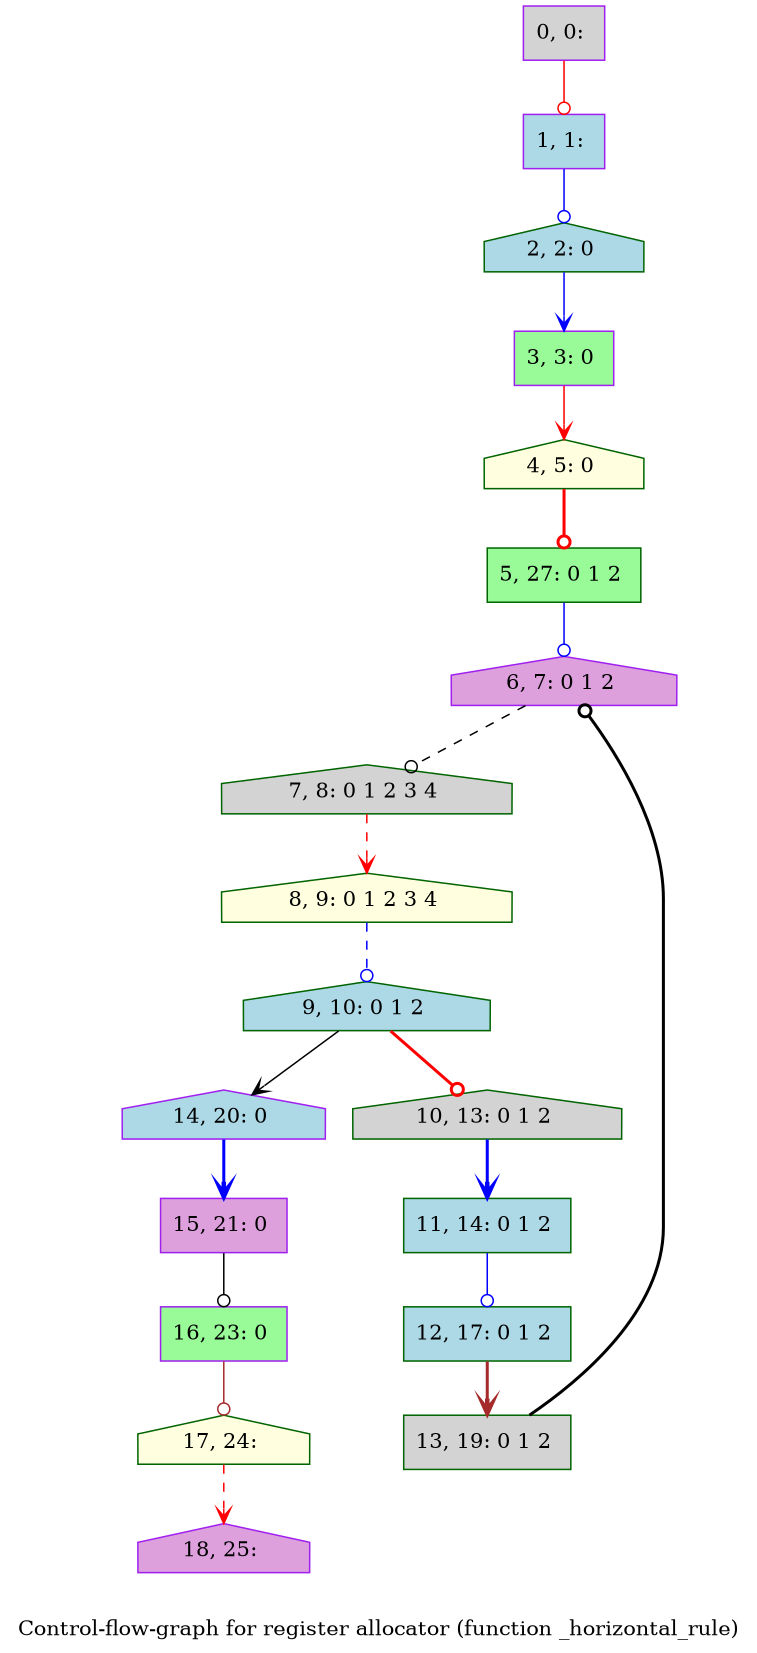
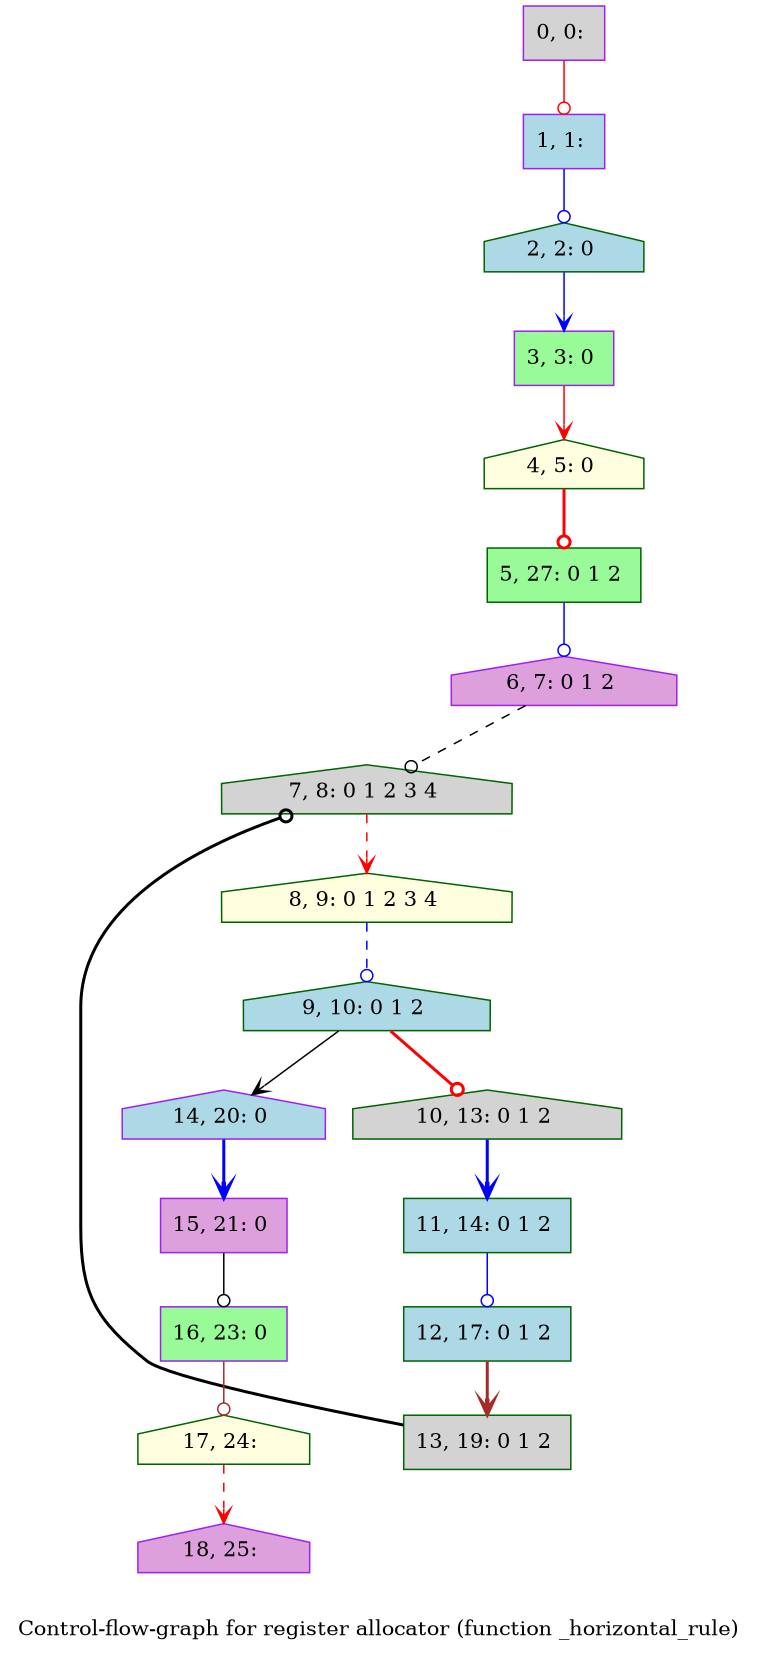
(663, 1082) -> (81, 1182)
